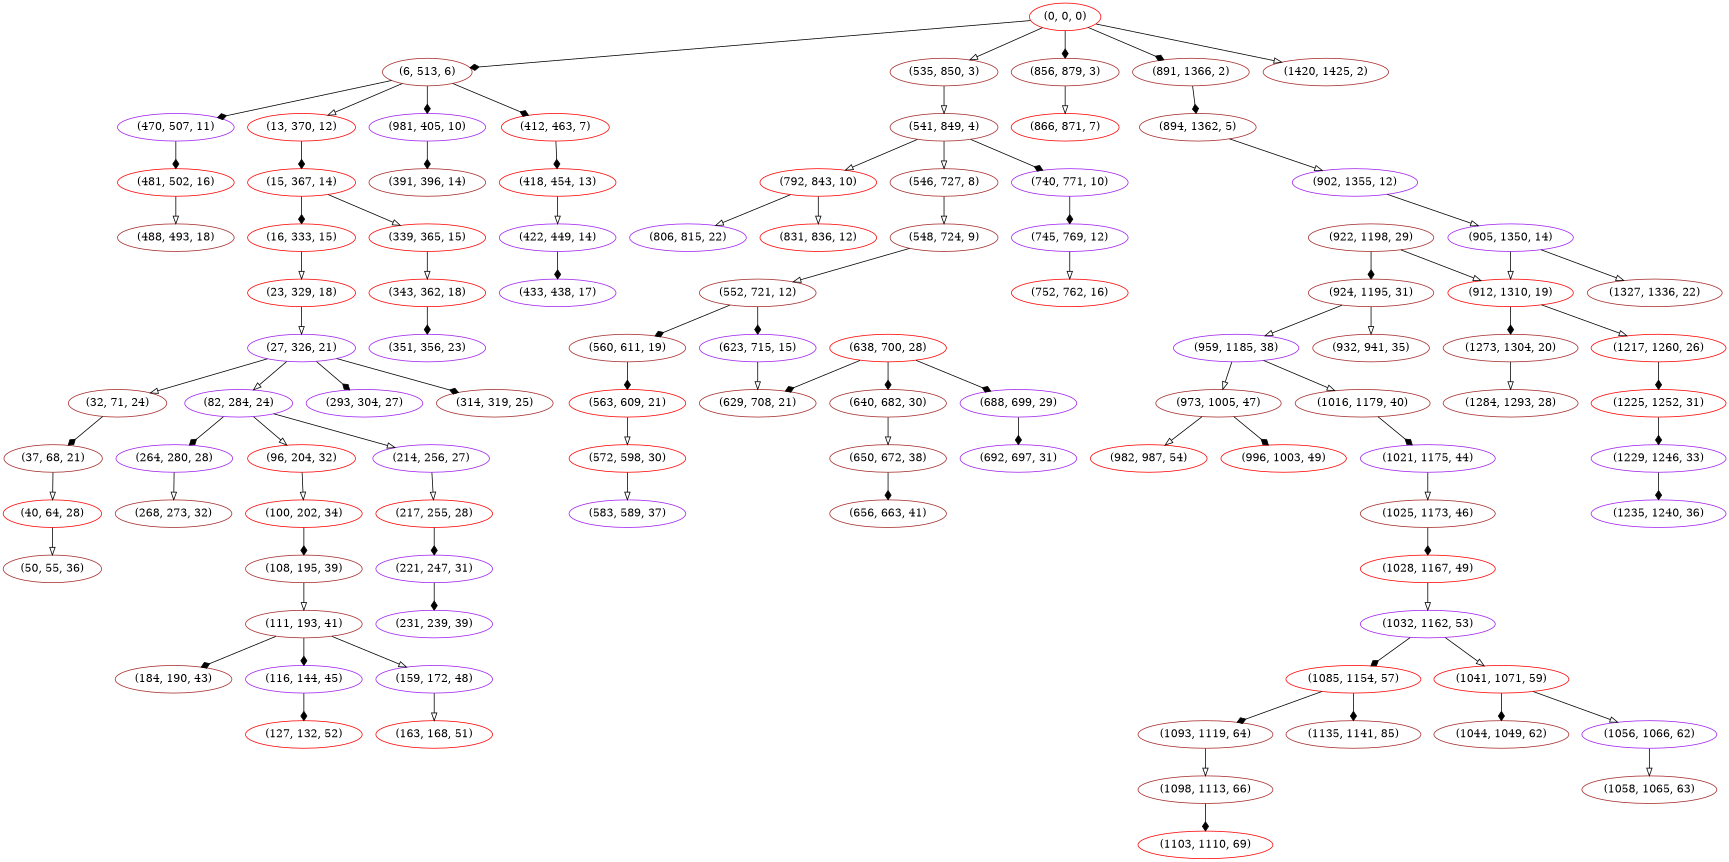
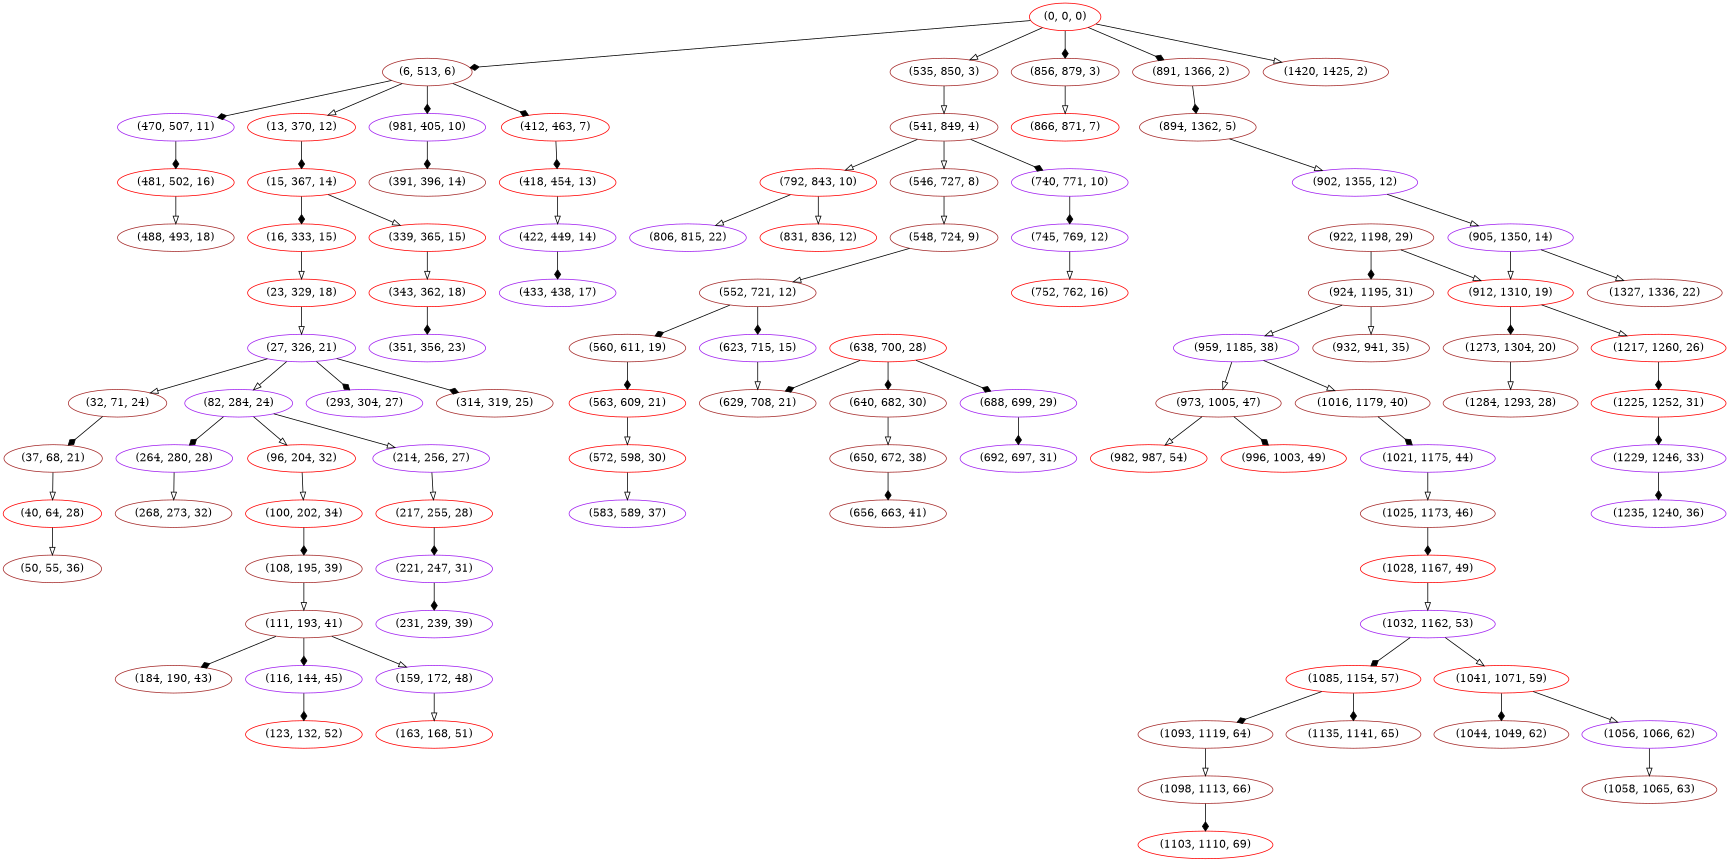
(304, 734) -> (304, 734)
(1353, 734) -> (1353, 734)
